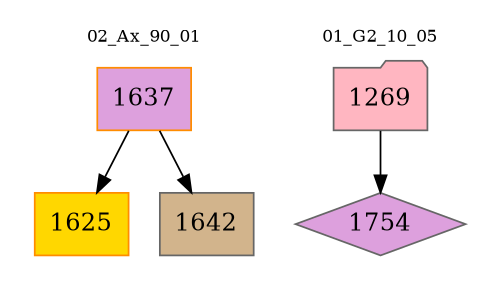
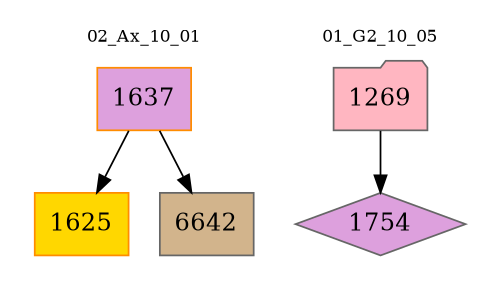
(144, 37) -> (144, 37)
(207, 224) -> (207, 224)
